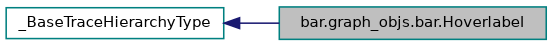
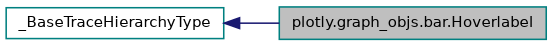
(413, 23) -> (413, 23)
